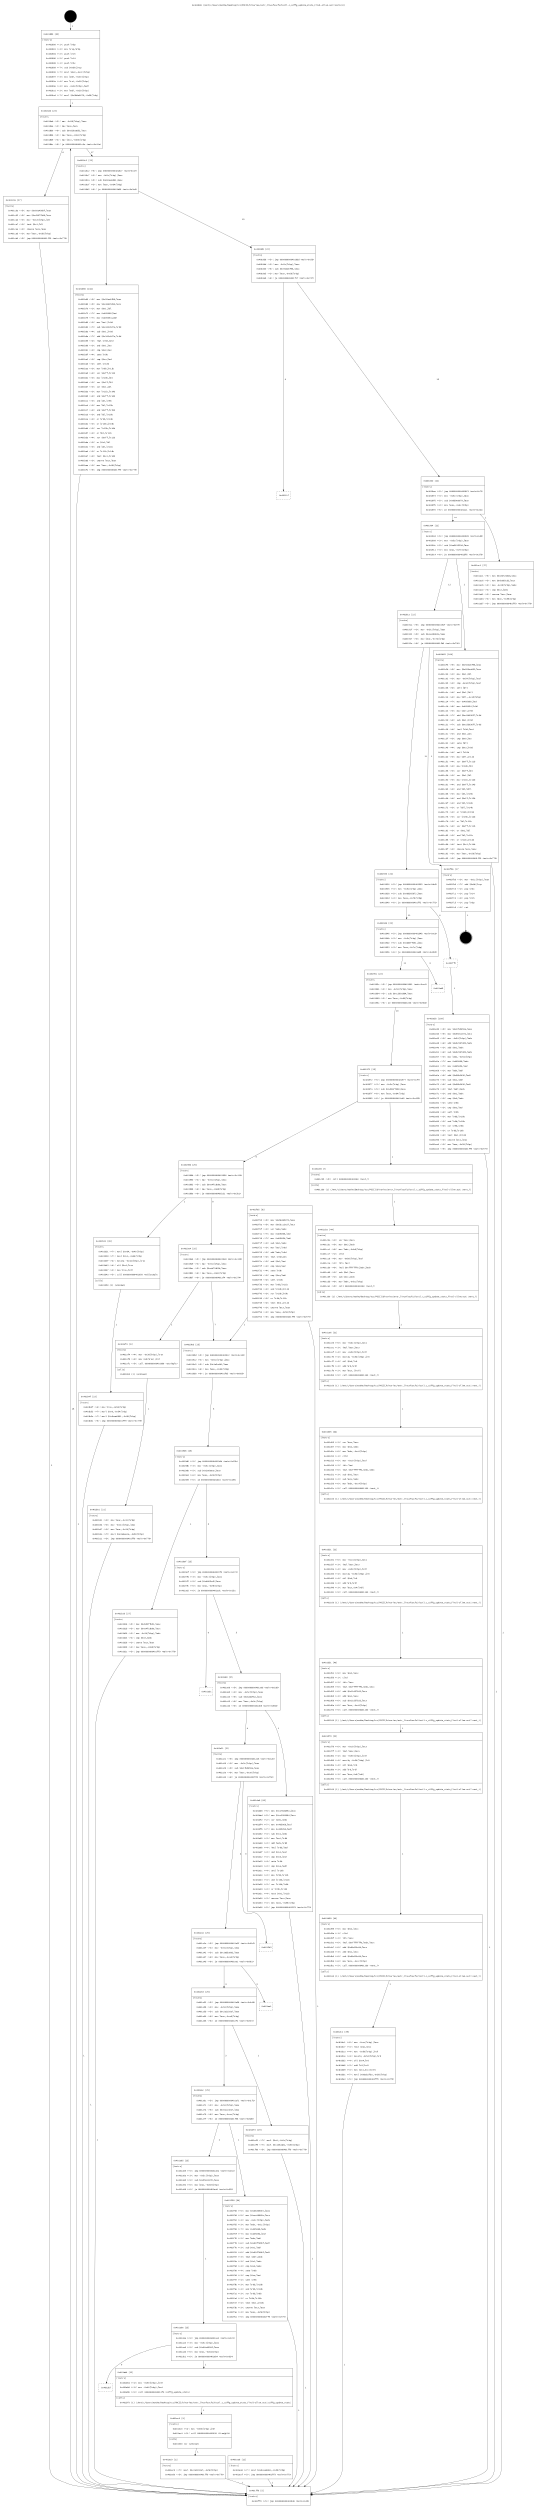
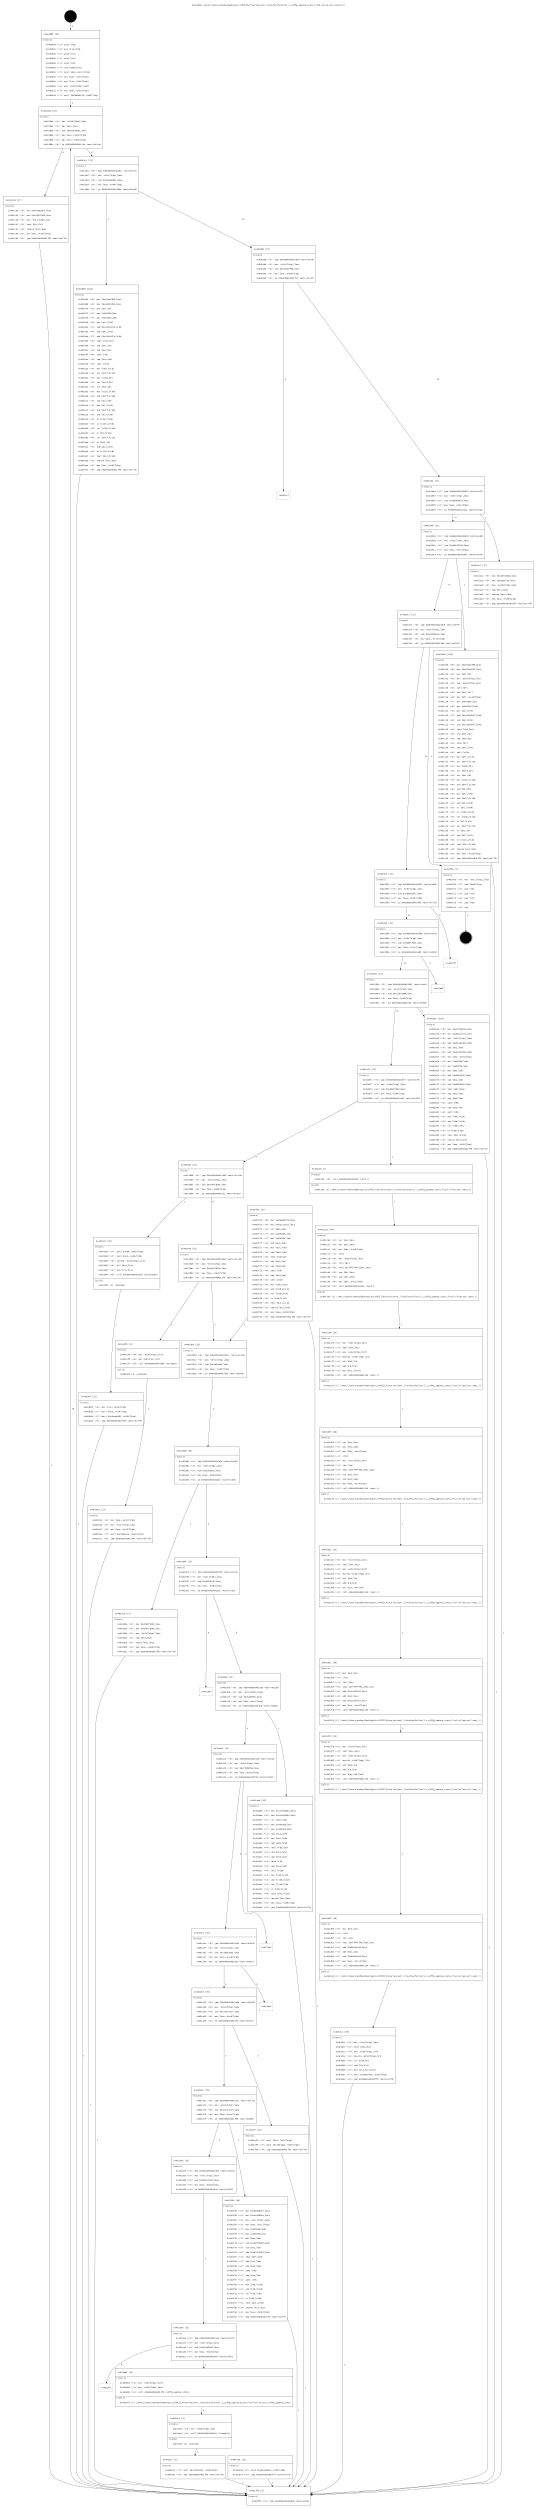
(452, 990) -> (420, 1011)
